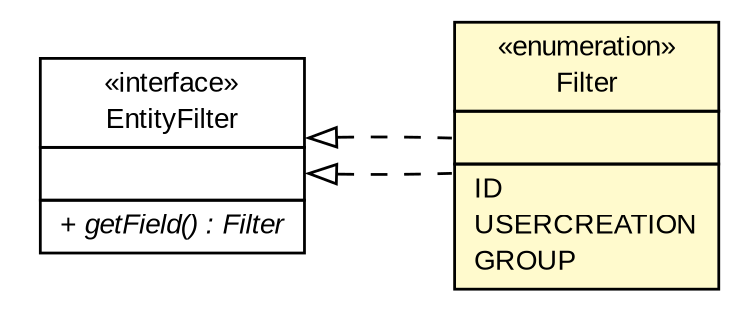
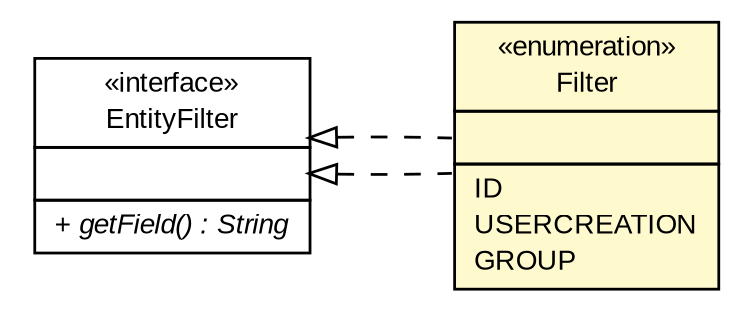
(172, 225) -> (172, 225)
